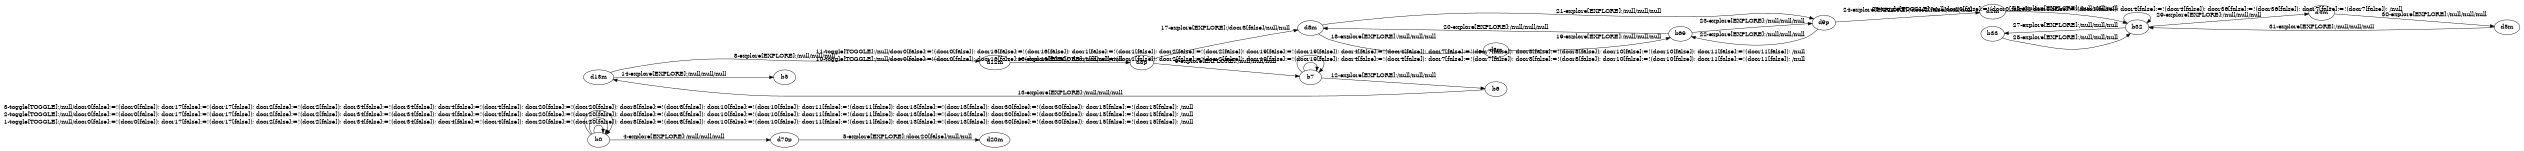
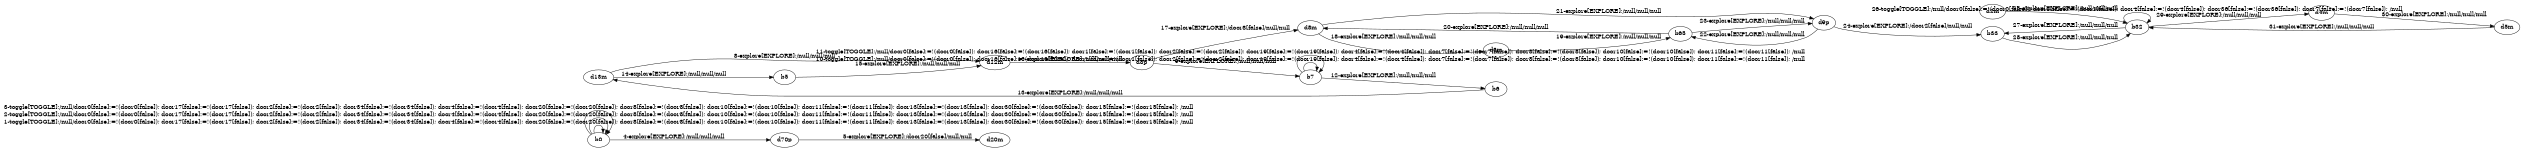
(1906, 17) -> (1905, 36)
(1680, 34) -> (1680, 34)
none -> (886, 74)
